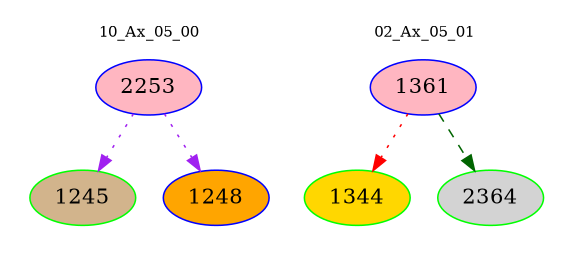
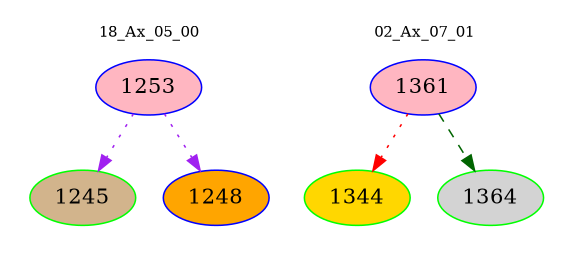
(150, 33) -> (150, 33)
(425, 33) -> (425, 33)
(149, 87) -> (149, 87)
(491, 198) -> (491, 198)
